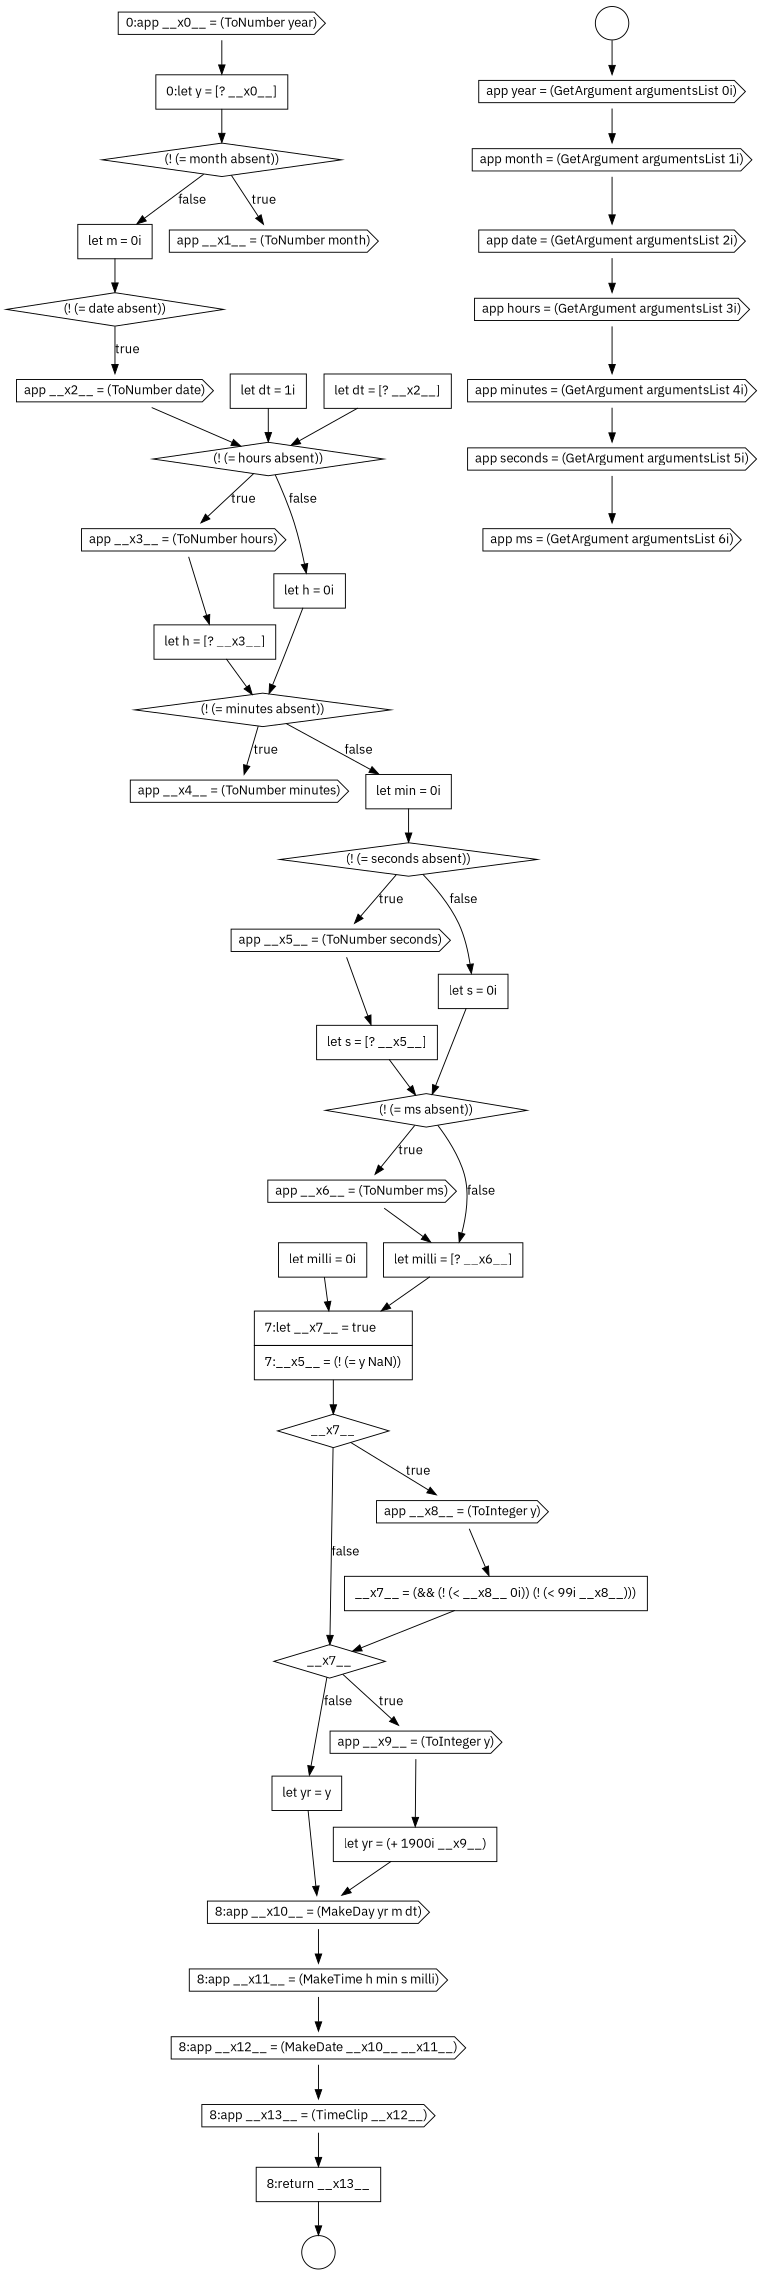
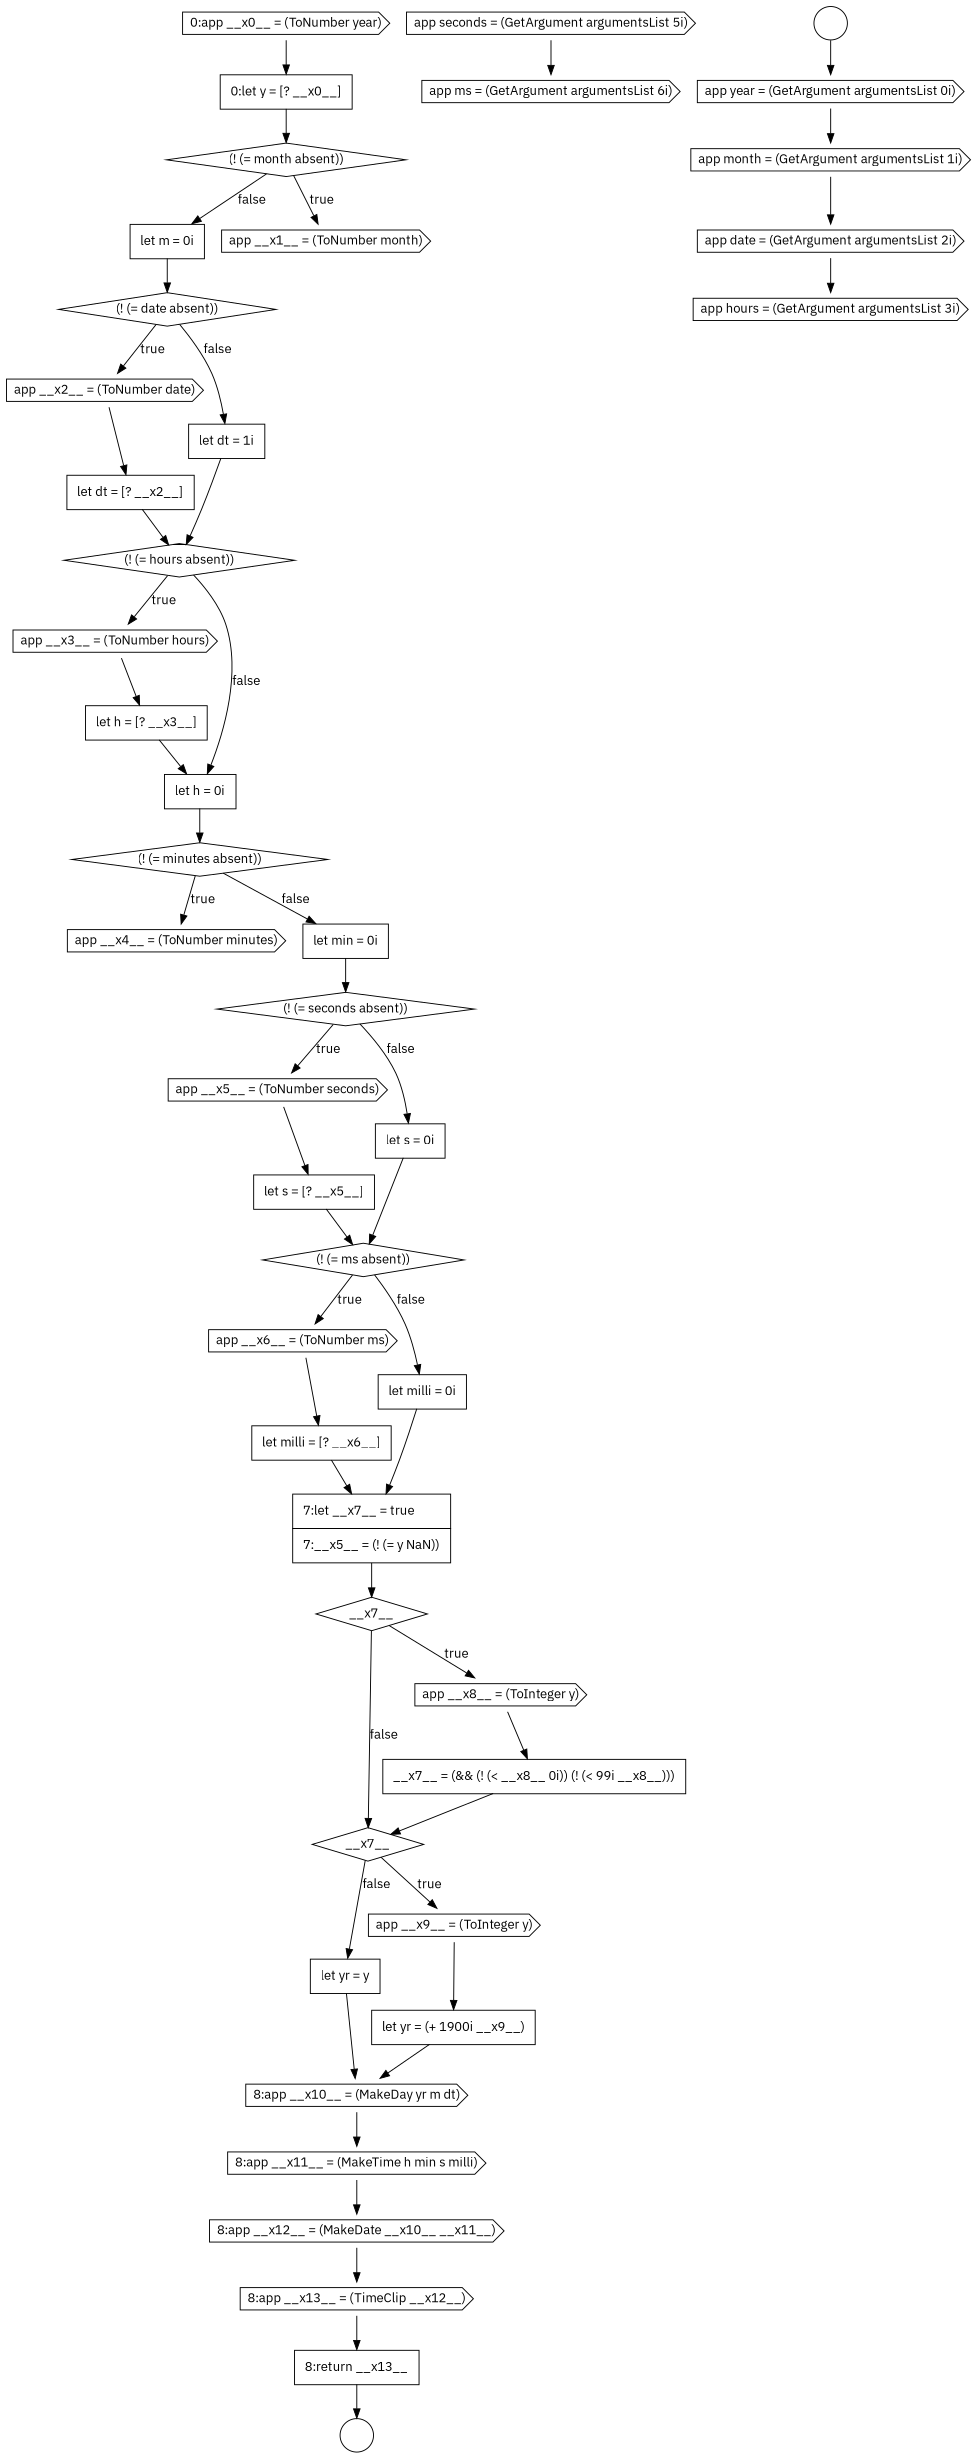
none -> (208, 366)
(612, 391) -> none
(192, 425) -> (116, 436)
(236, 673) -> (170, 753)
(465, 1176) -> (402, 1317)
